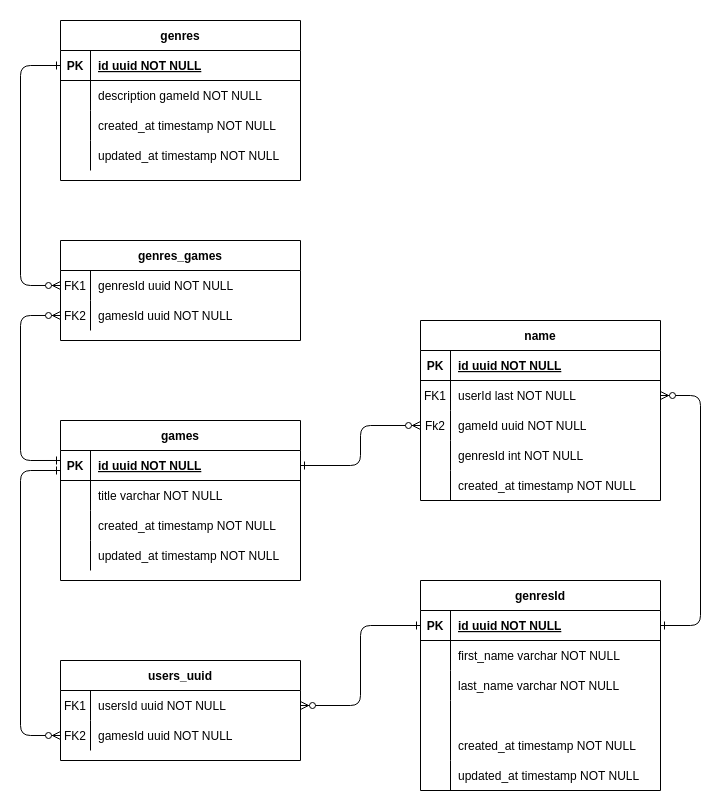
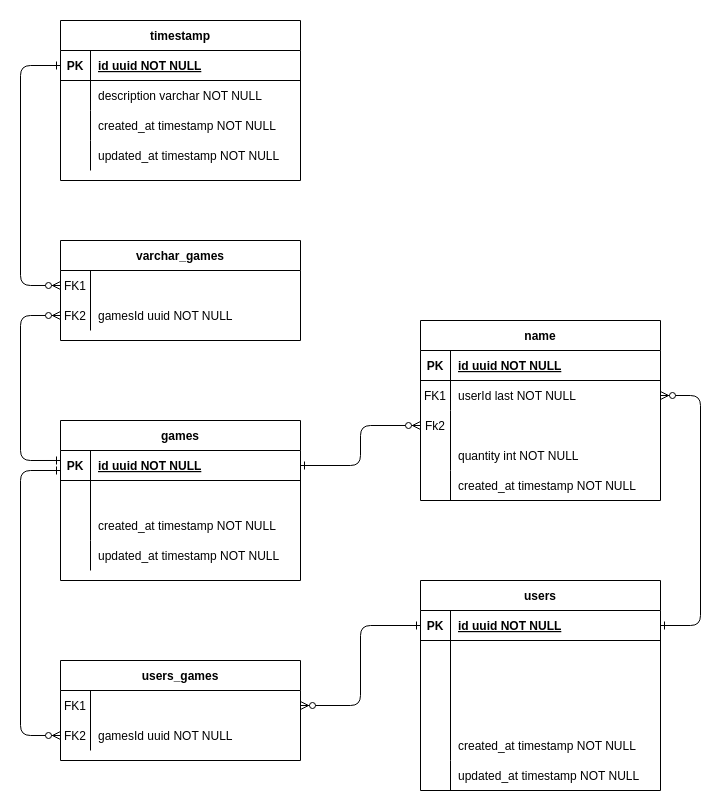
(180, 36) -> (180, 36)
(181, 96) -> (184, 96)
(180, 256) -> (180, 256)
(196, 286) -> none
(556, 426) -> none
(522, 456) -> (521, 456)
(196, 496) -> none
(540, 596) -> (540, 596)
(556, 656) -> none
(180, 676) -> (180, 676)
(556, 686) -> none
(196, 706) -> none
